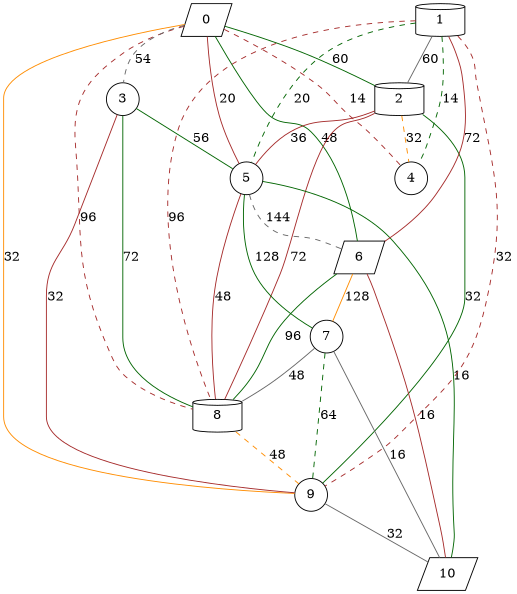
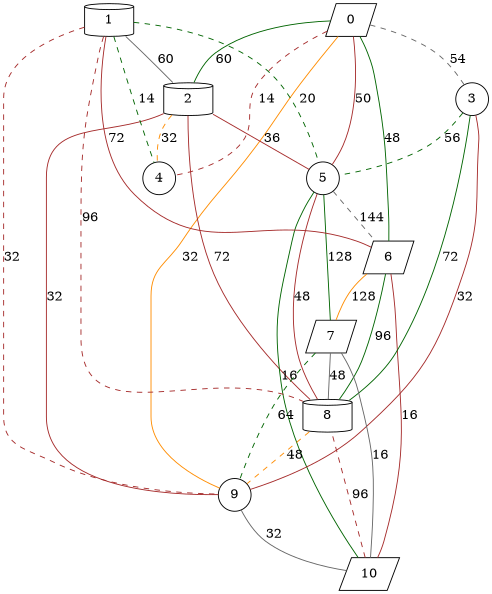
(228, 99) -> (363, 99)
(184, 139) -> (408, 156)
(80, 227) -> (348, 495)
(461, 316) -> (46, 328)
(327, 337) -> (331, 337)
